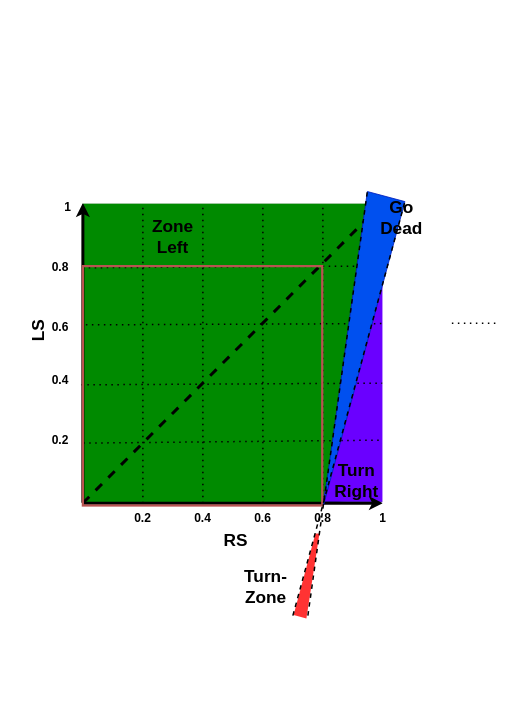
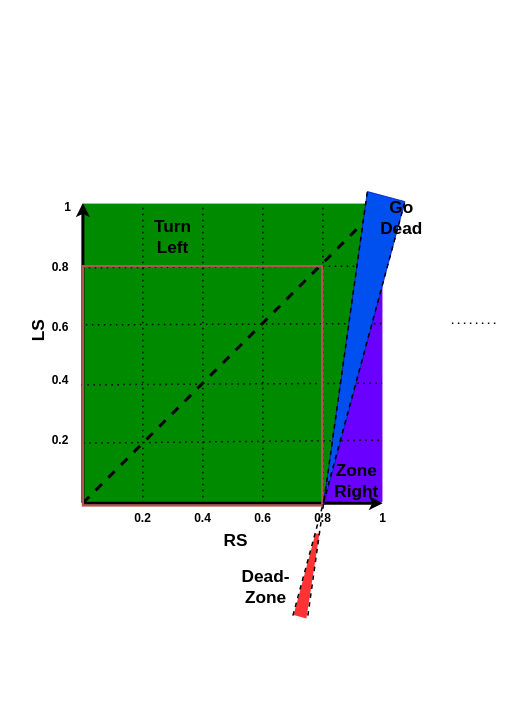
(173, 237) -> (173, 237)
(357, 480) -> (357, 480)
(266, 586) -> (266, 586)
